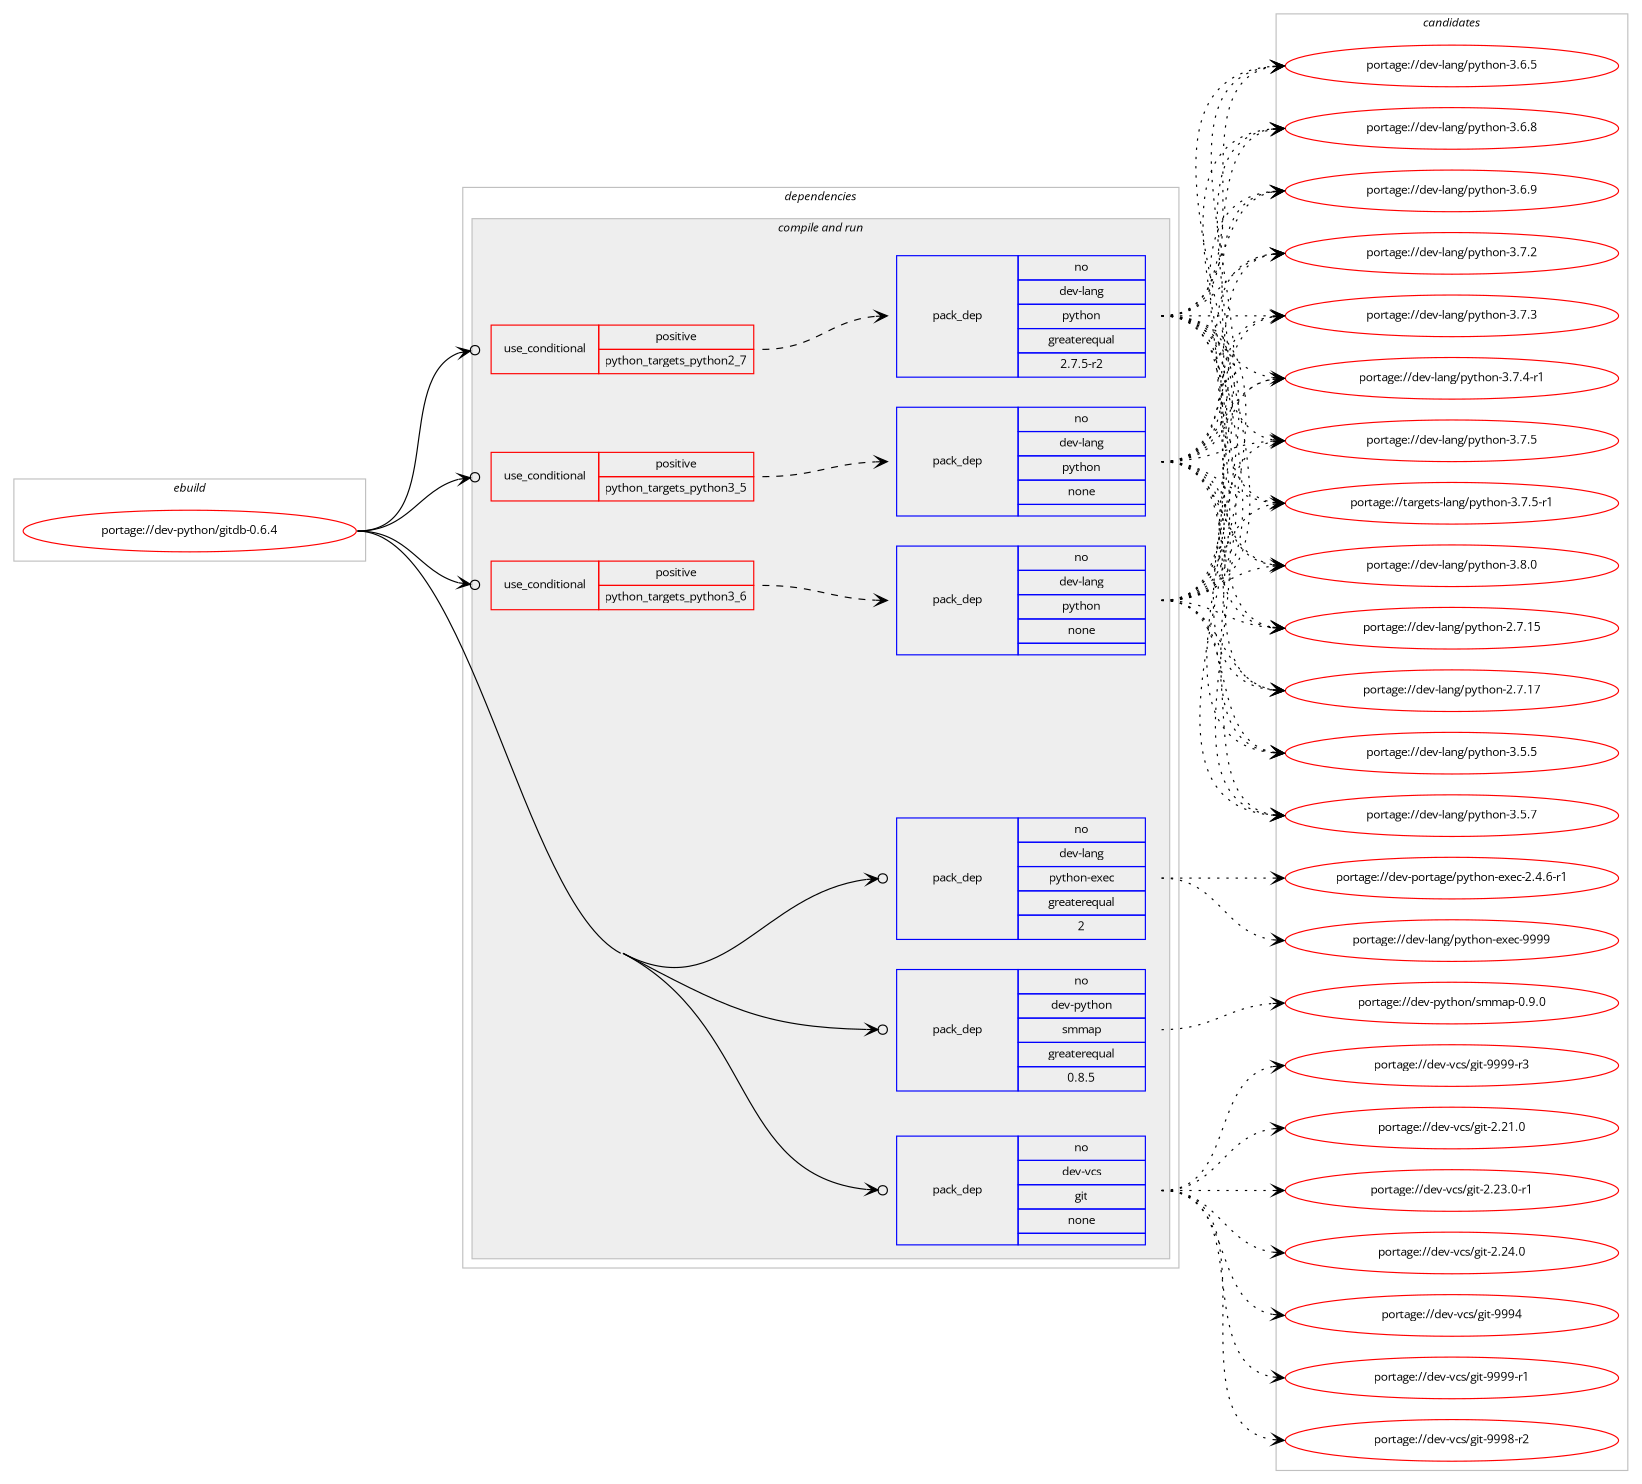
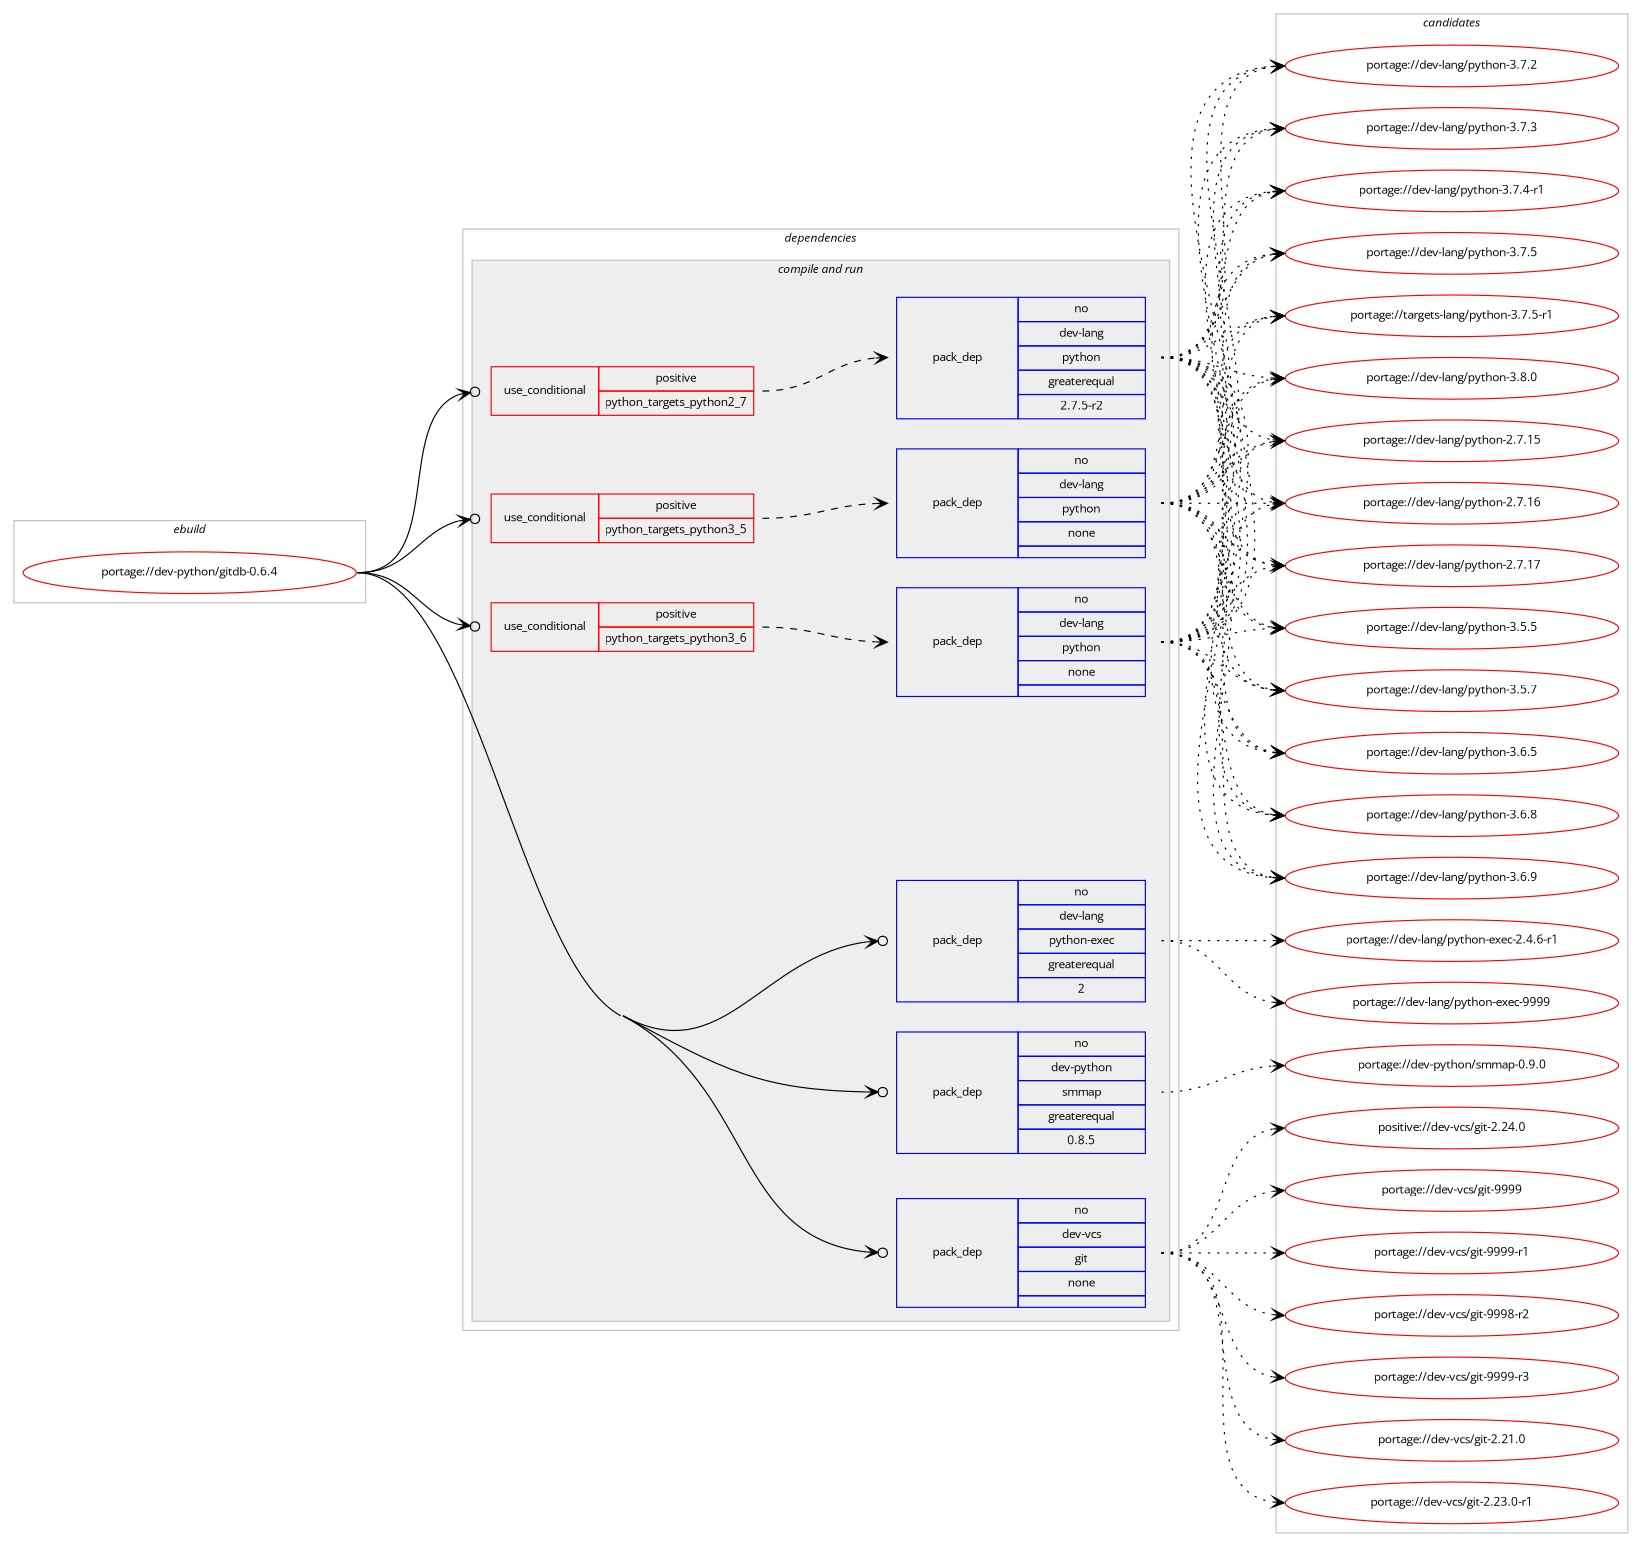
none -> (1452, 503)
(1452, 878) -> (1452, 941)
(1452, 1253) -> (1452, 1128)
(1452, 1315) -> (1452, 1190)
